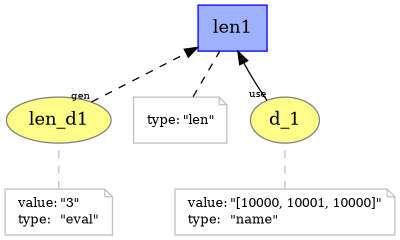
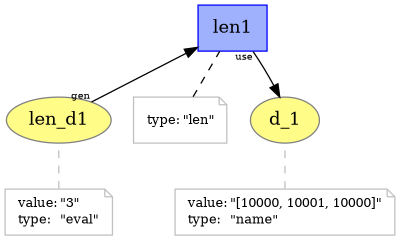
(139, 78) -> (139, 78)
(255, 82) -> (264, 68)
